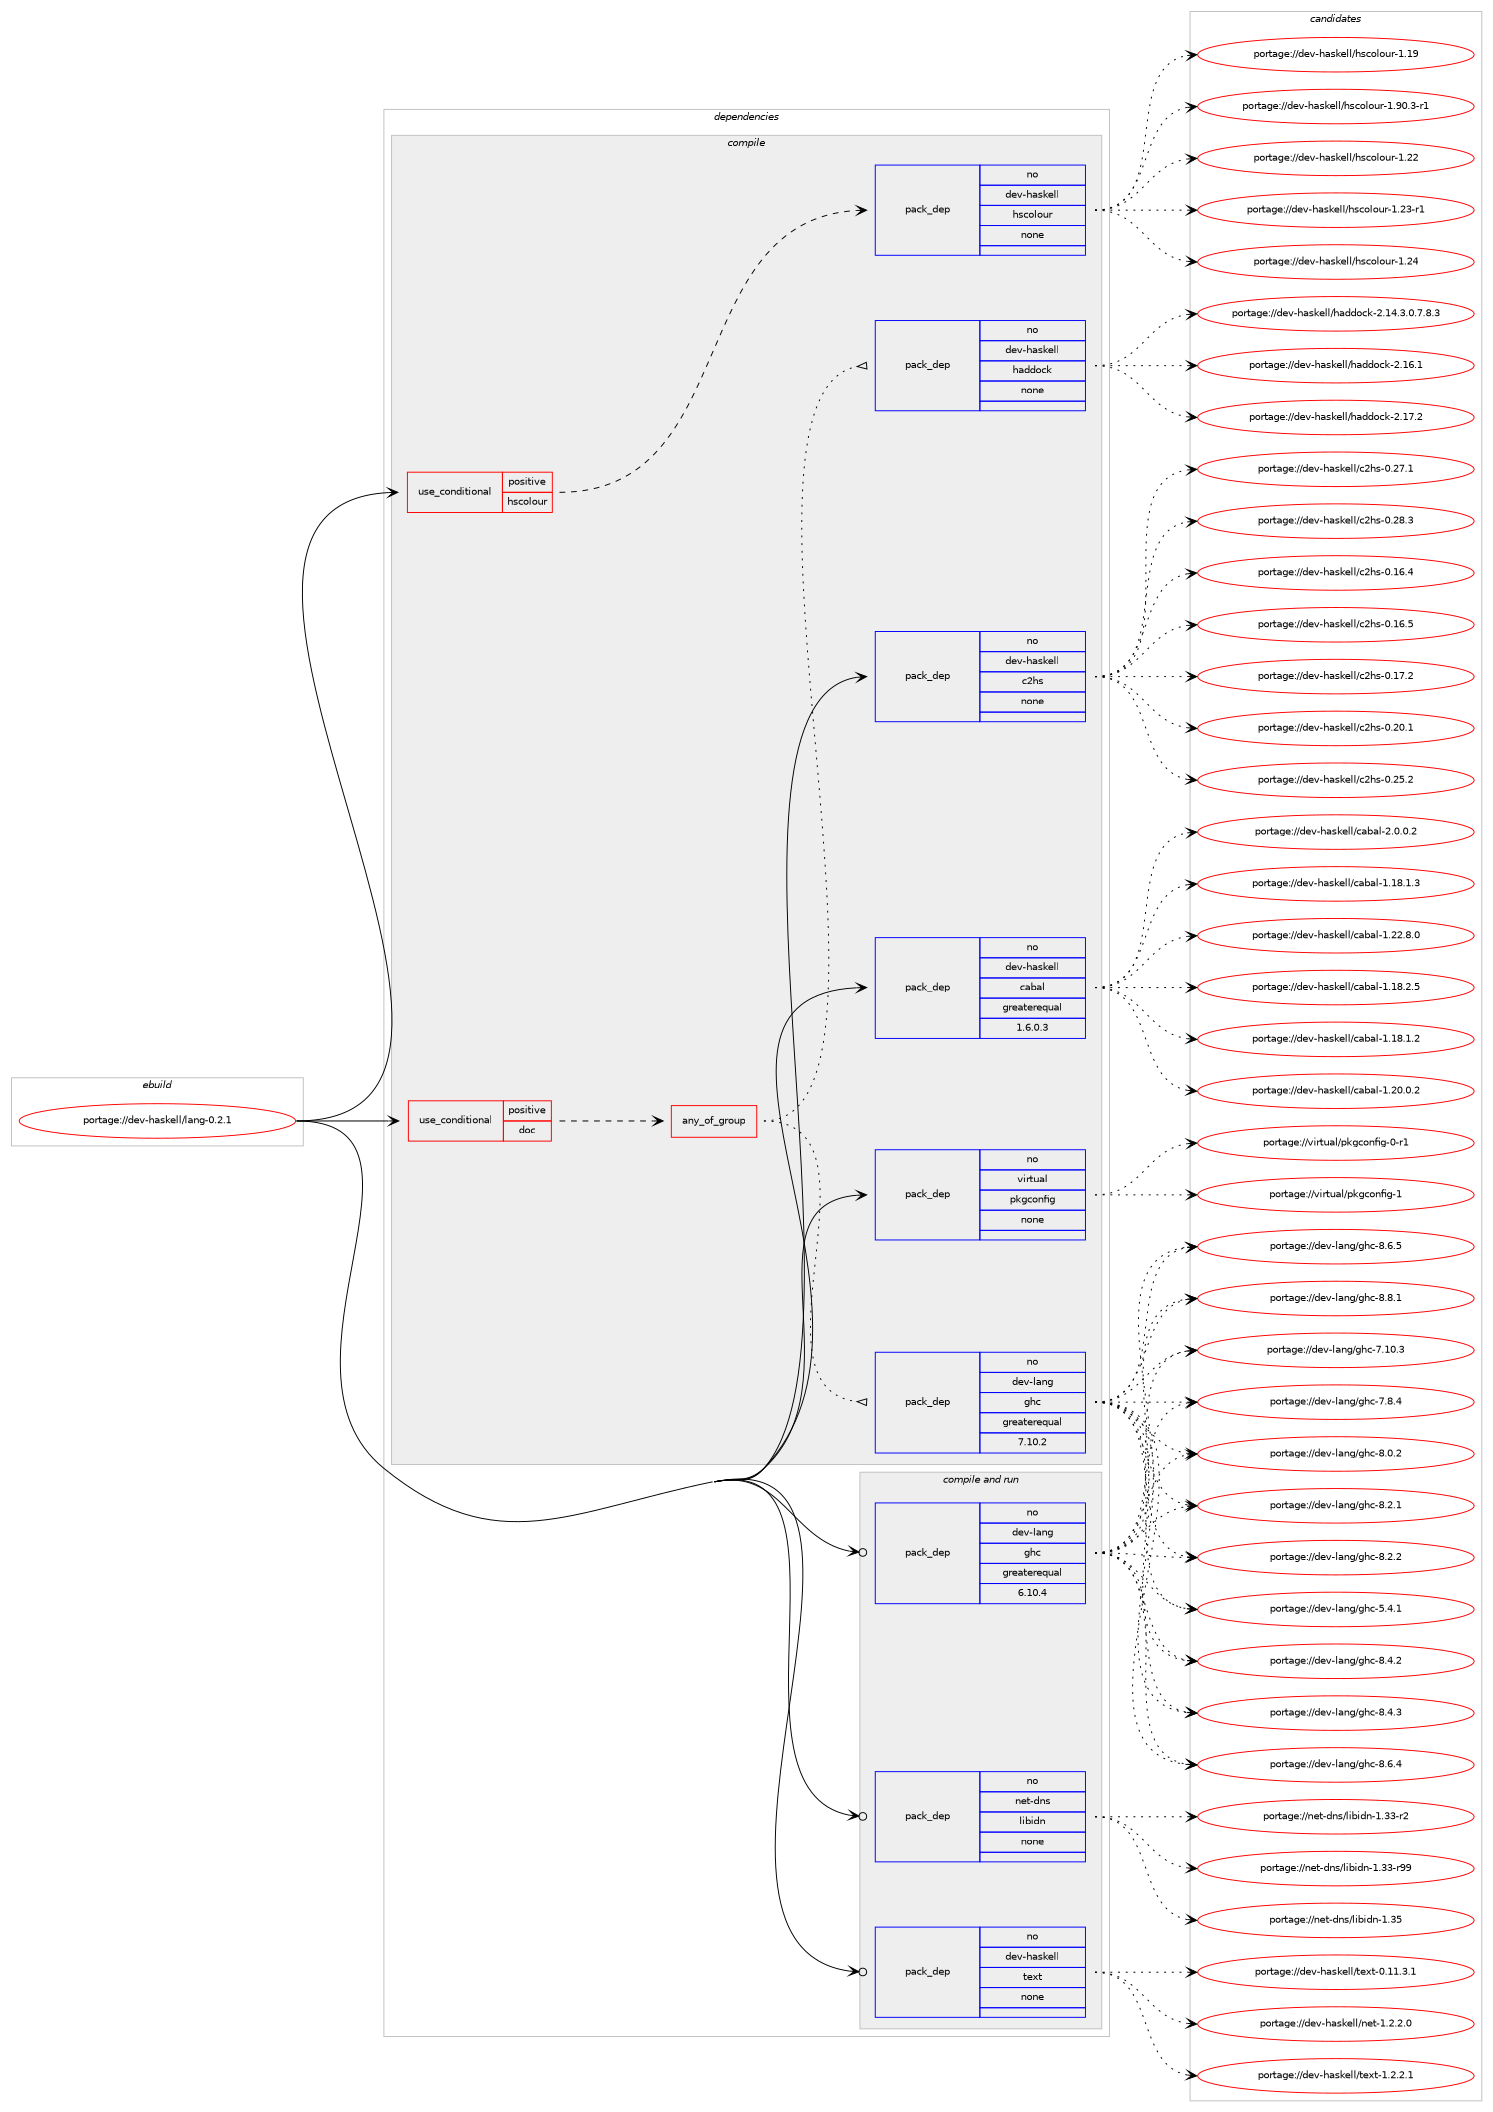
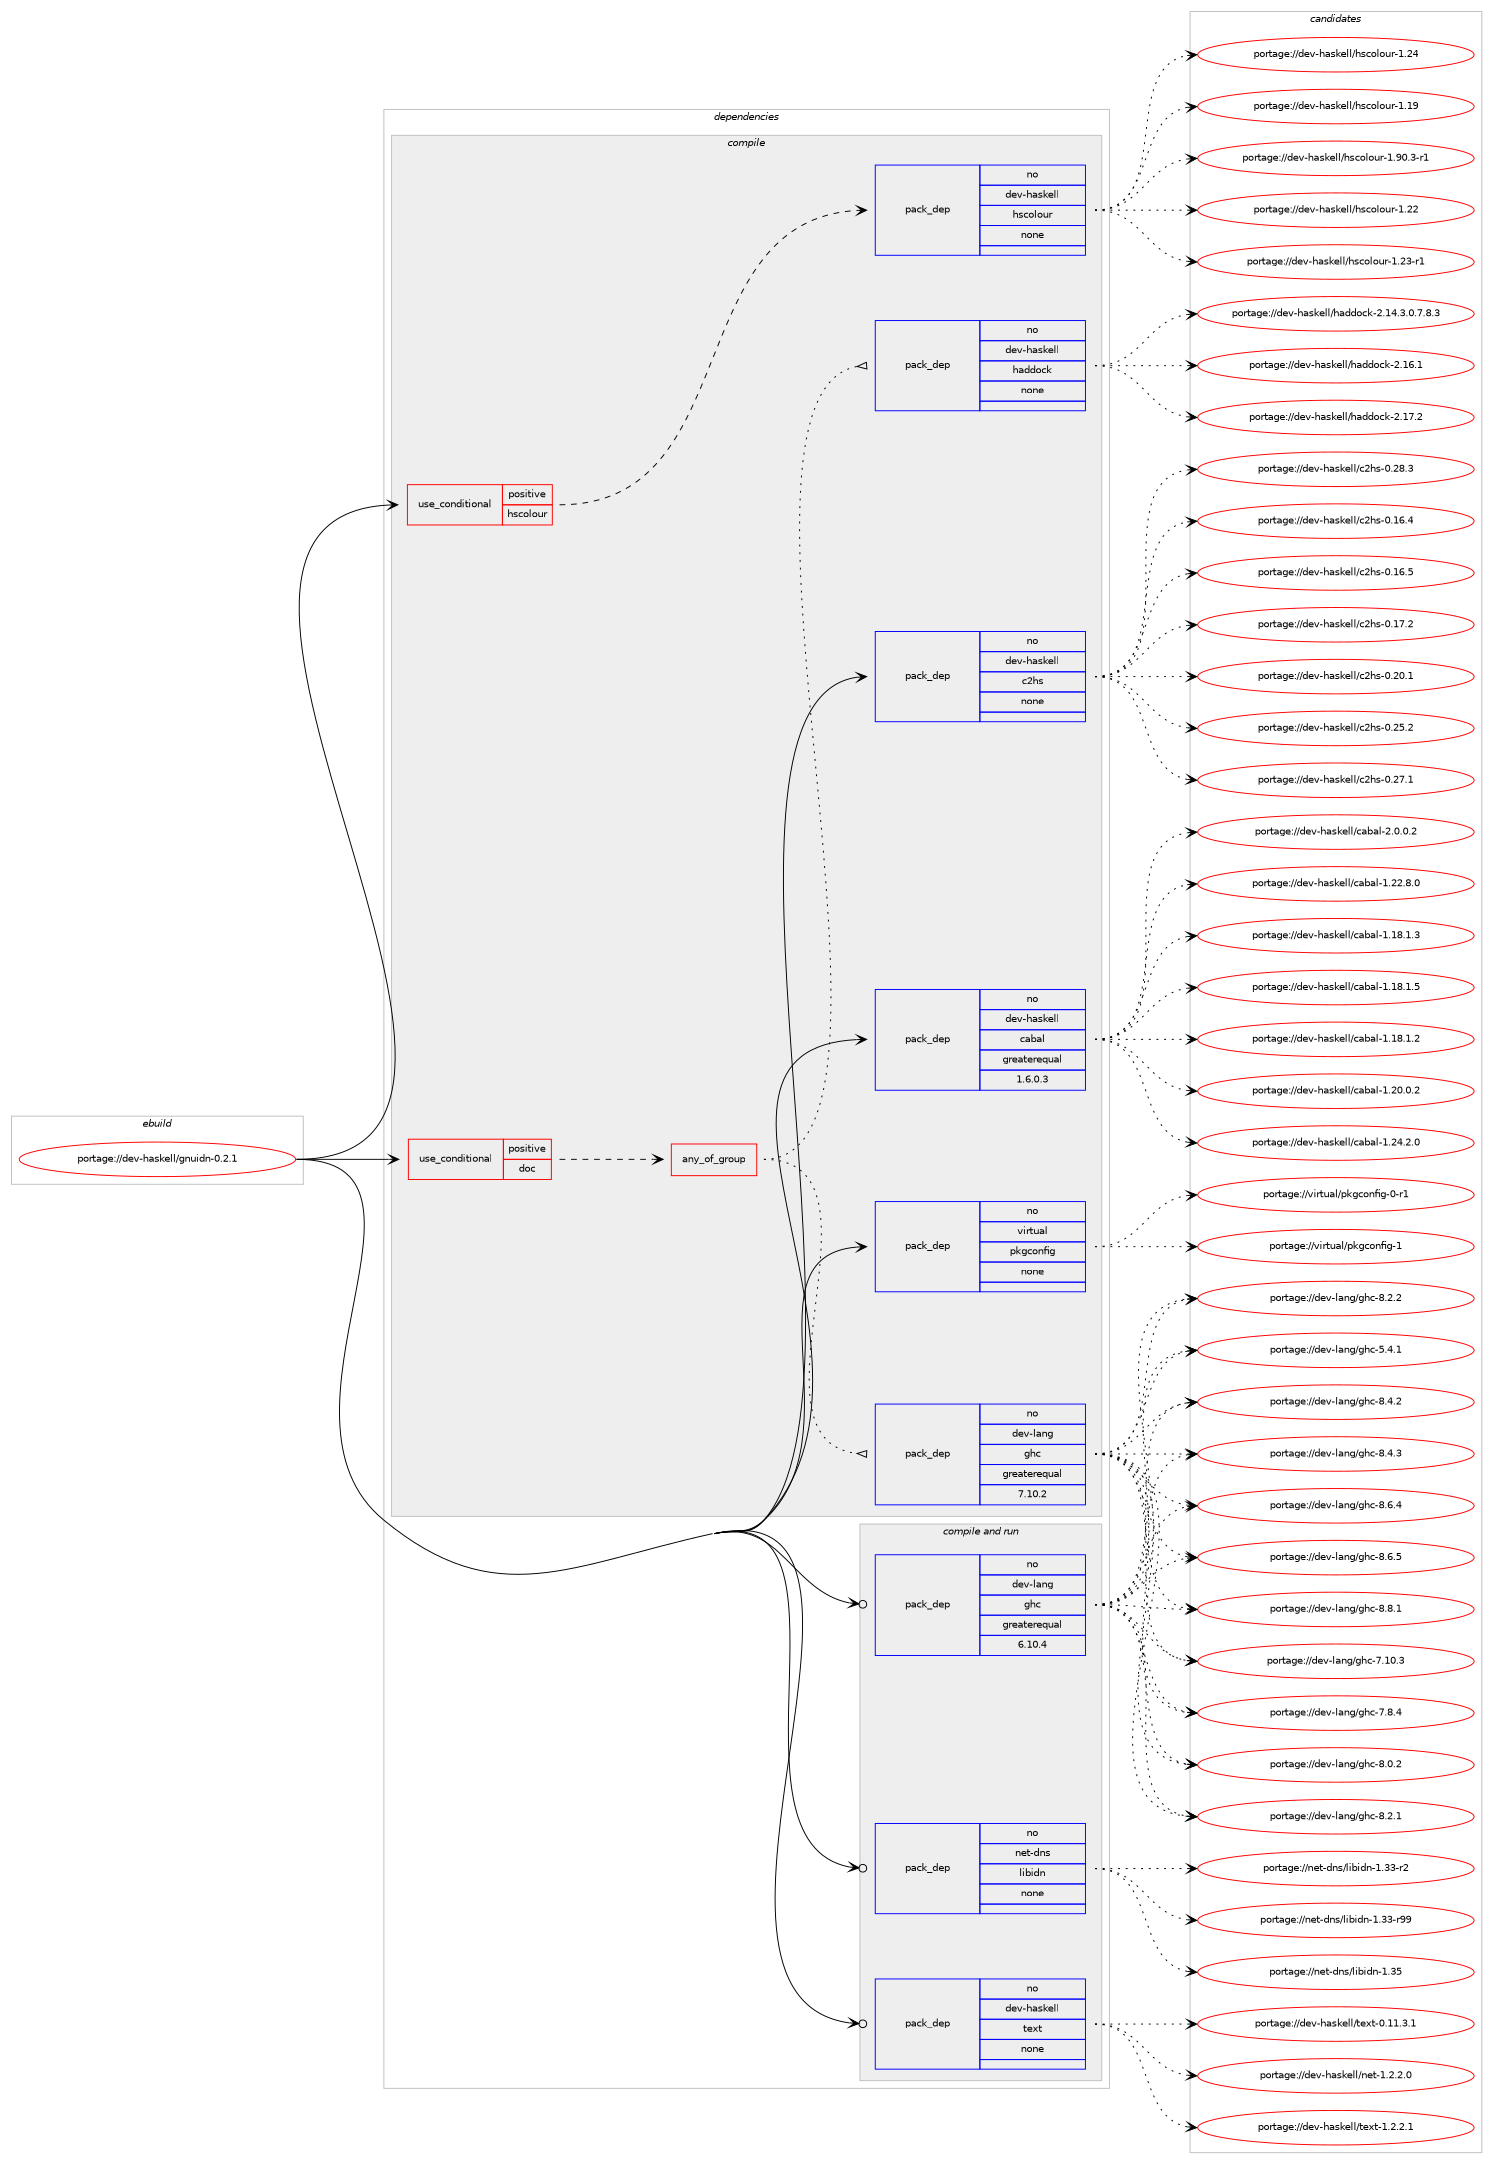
(1336, 988) -> (1336, 988)
(157, 1121) -> (157, 1159)
none -> (1336, 1143)
